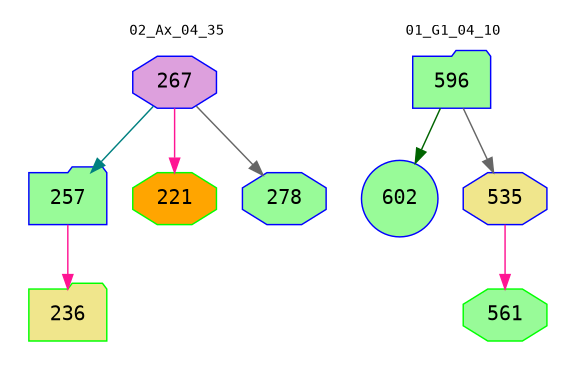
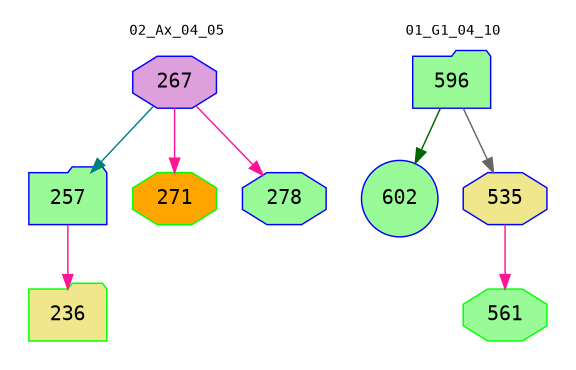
(177, 31) -> (177, 31)
(225, 135) -> (225, 135)
(175, 199) -> (175, 199)
